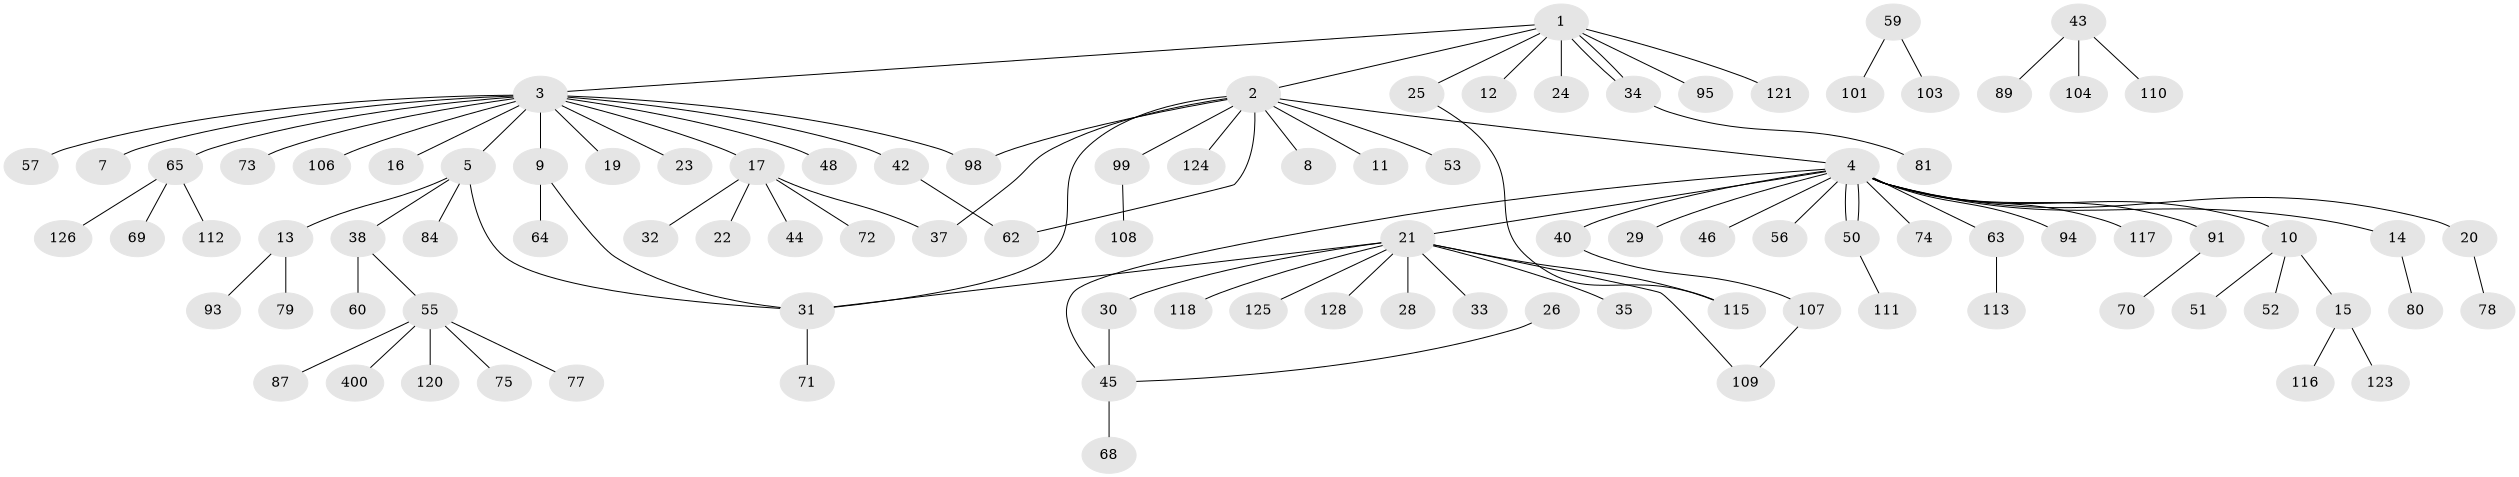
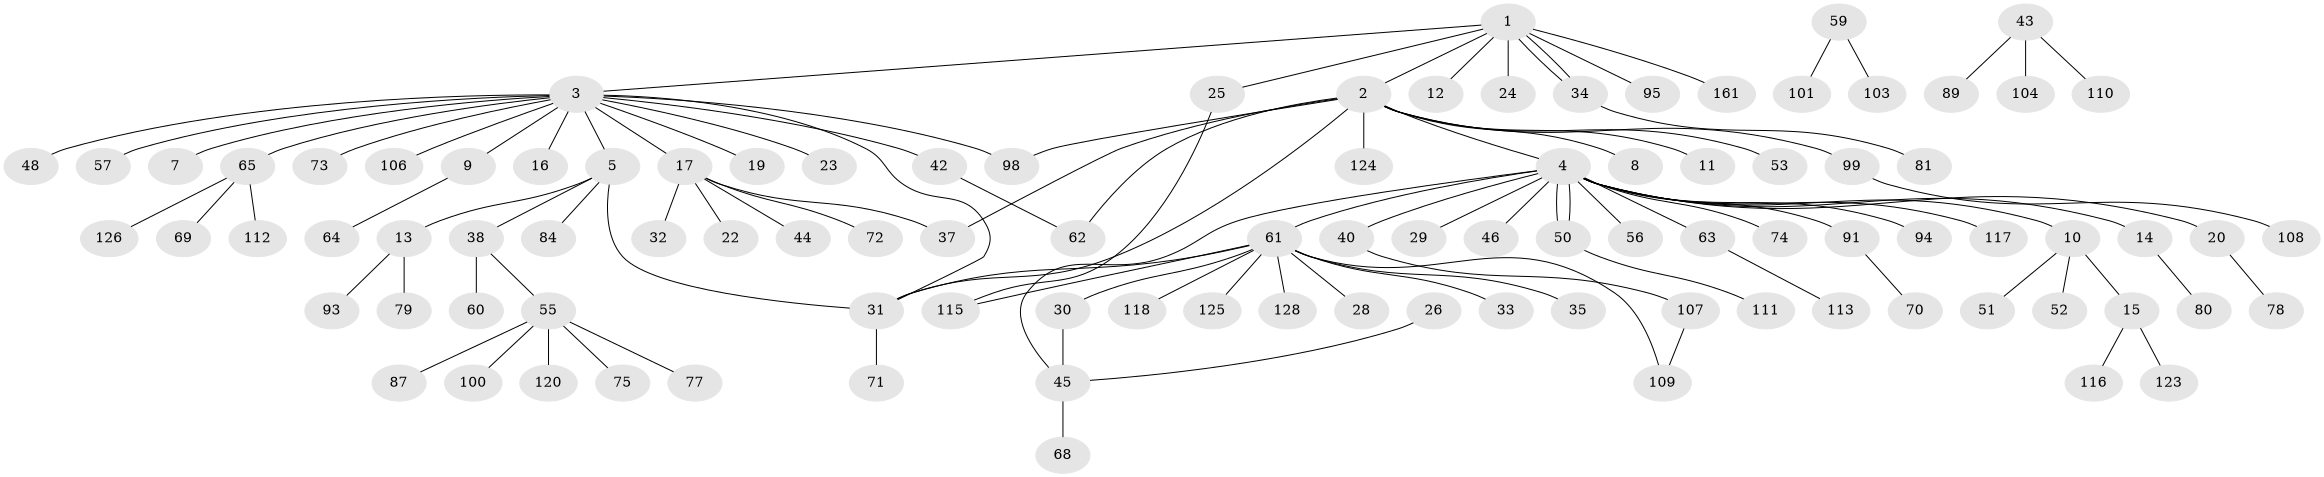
(1780, 94) -> (1727, 94)
(1408, 239) -> (1275, 239)
(649, 275) -> (869, 151)
(355, 383) -> (473, 383)
